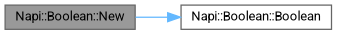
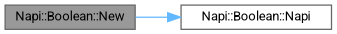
(256, 17) -> (256, 17)
